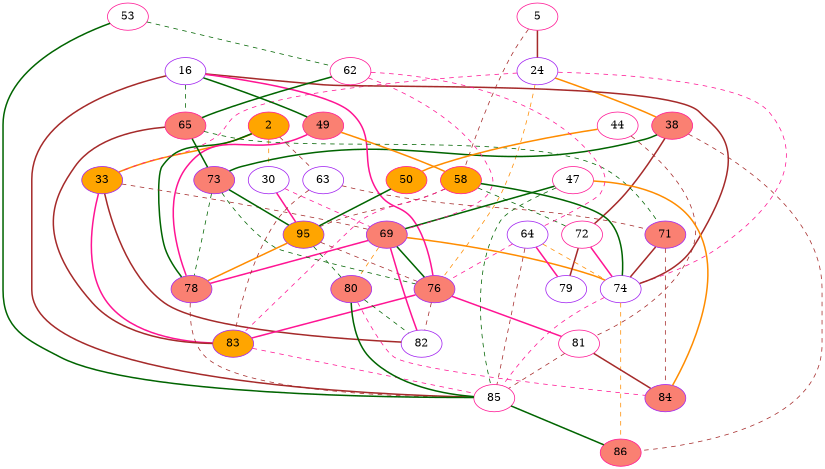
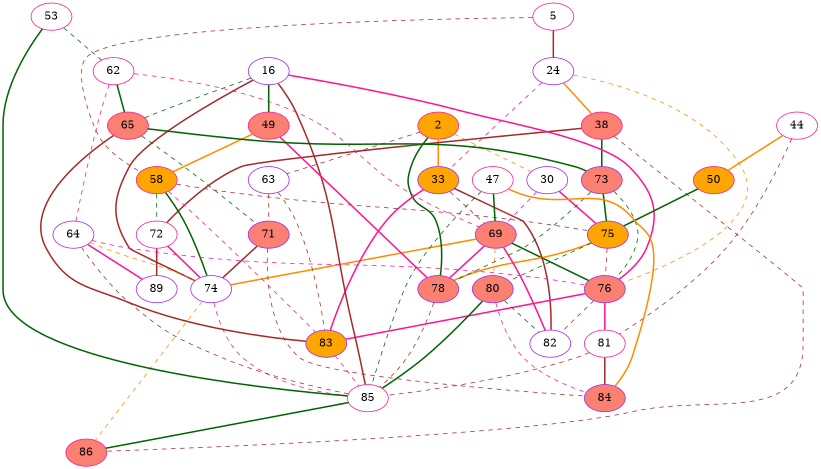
(779, 127) -> none
(304, 235) -> (608, 235)
(566, 289) -> (157, 289)
